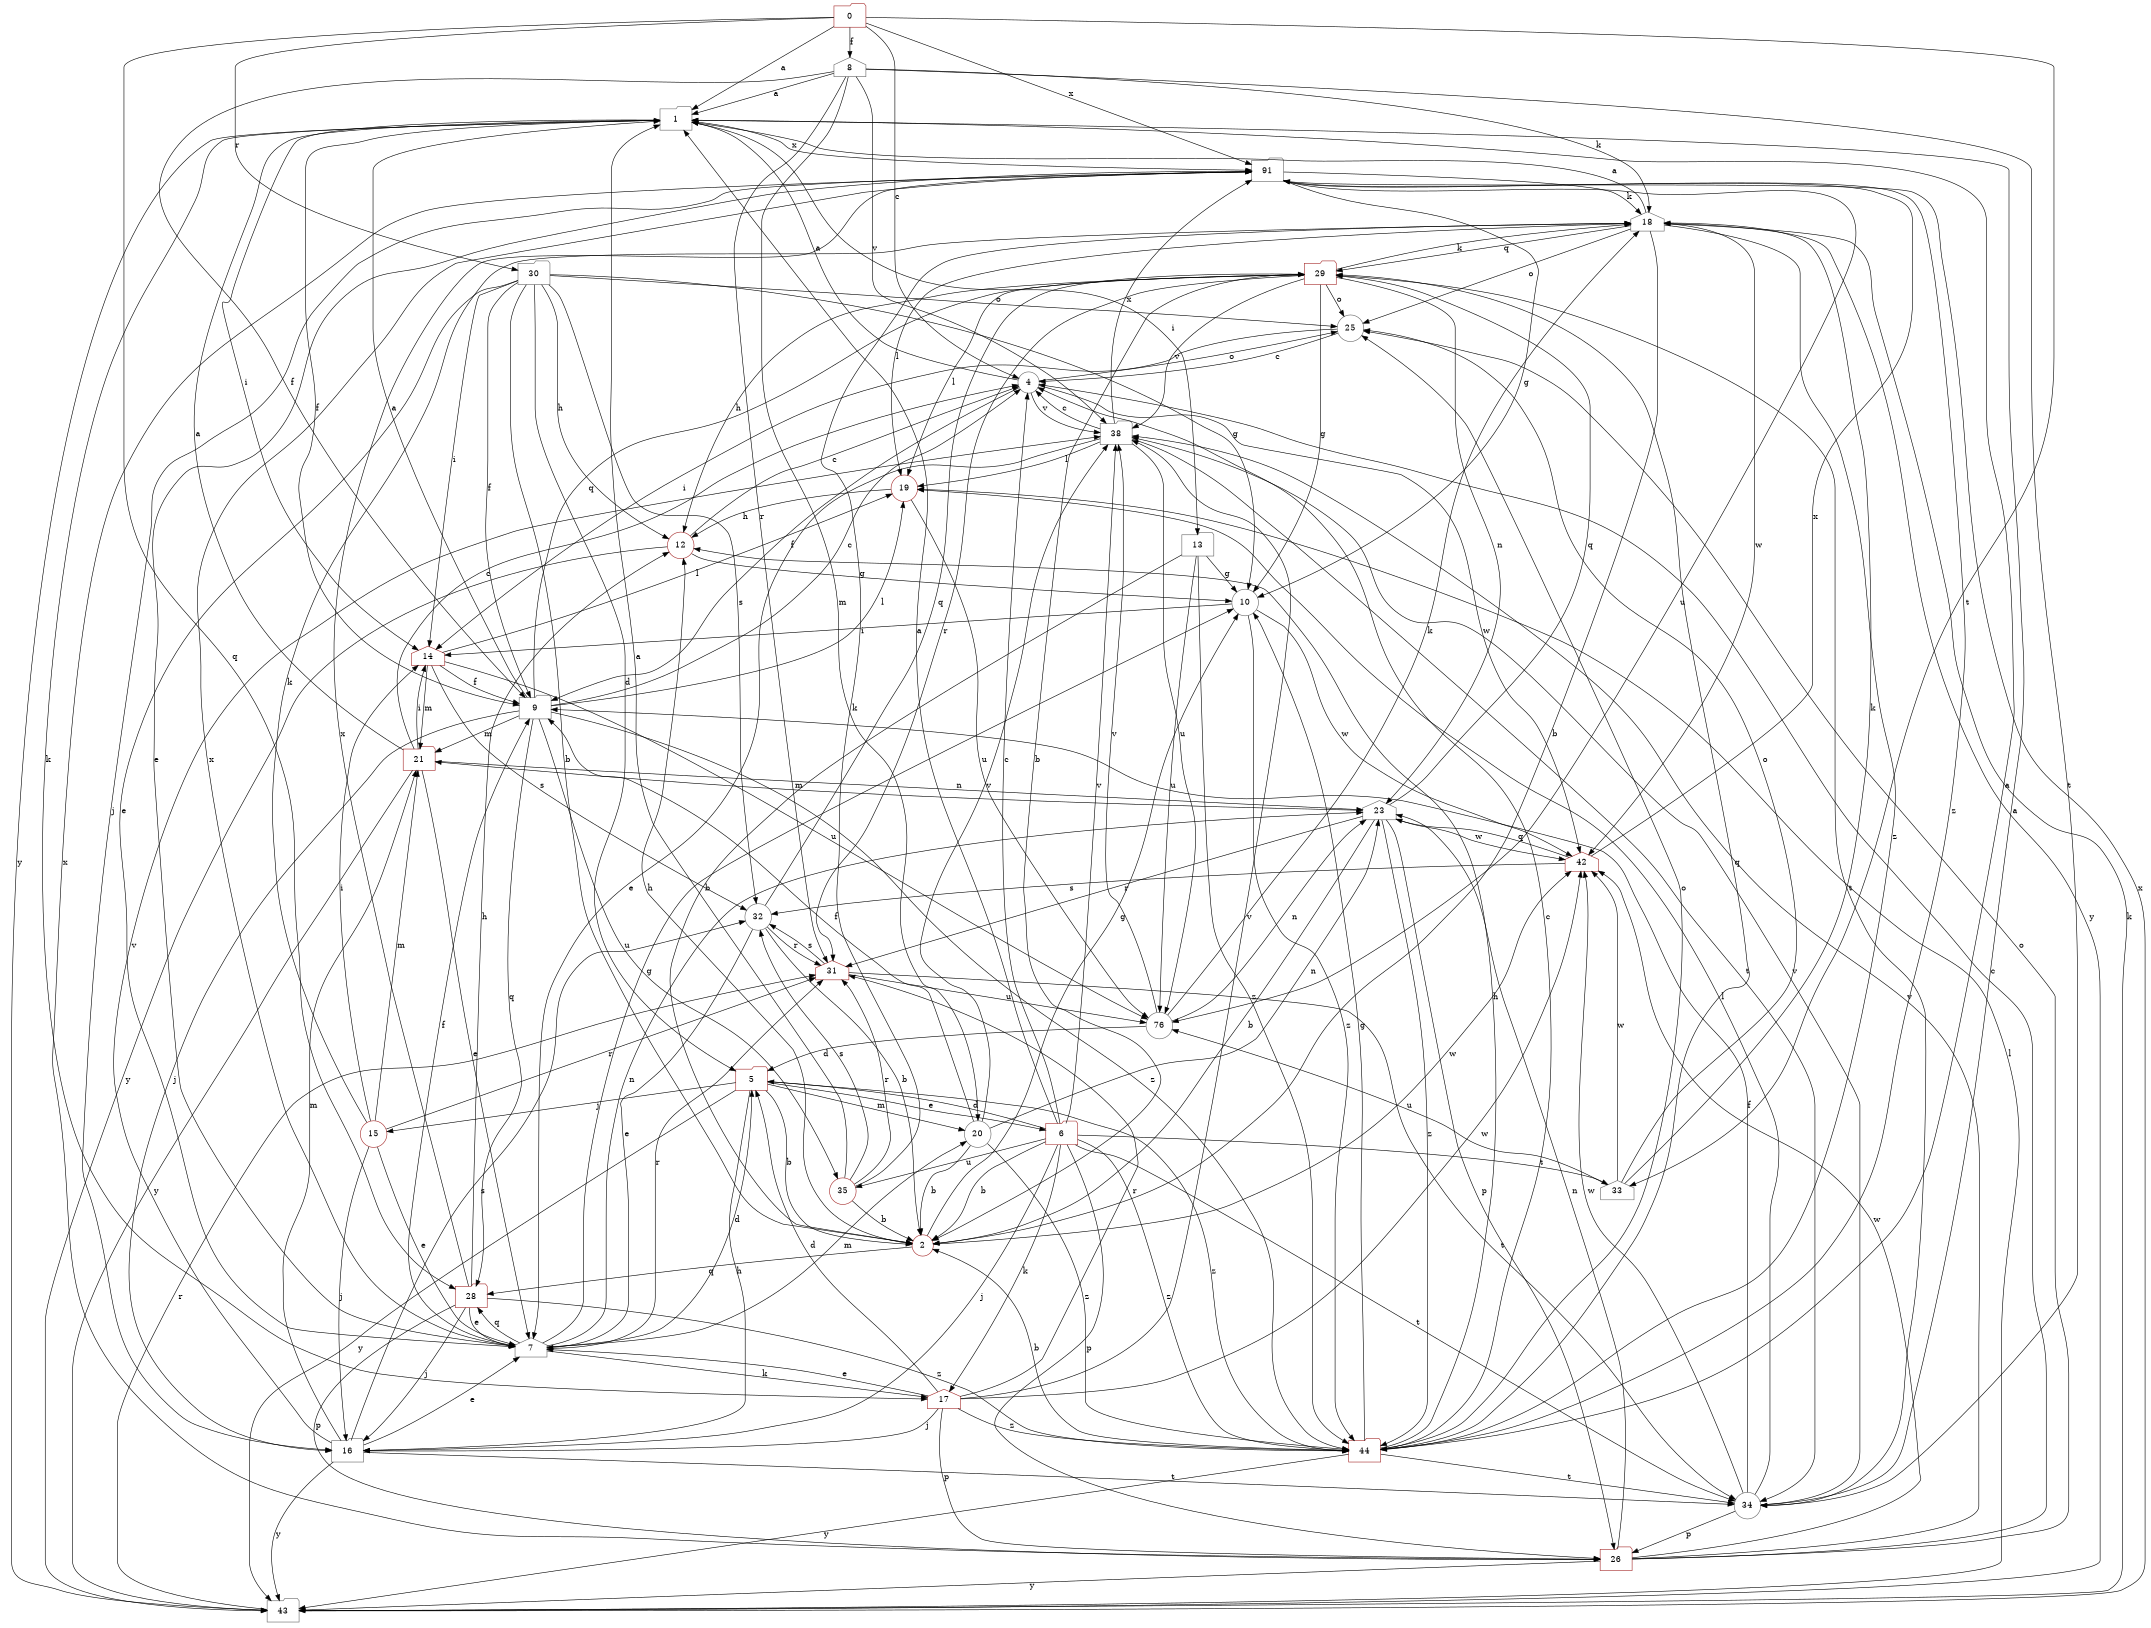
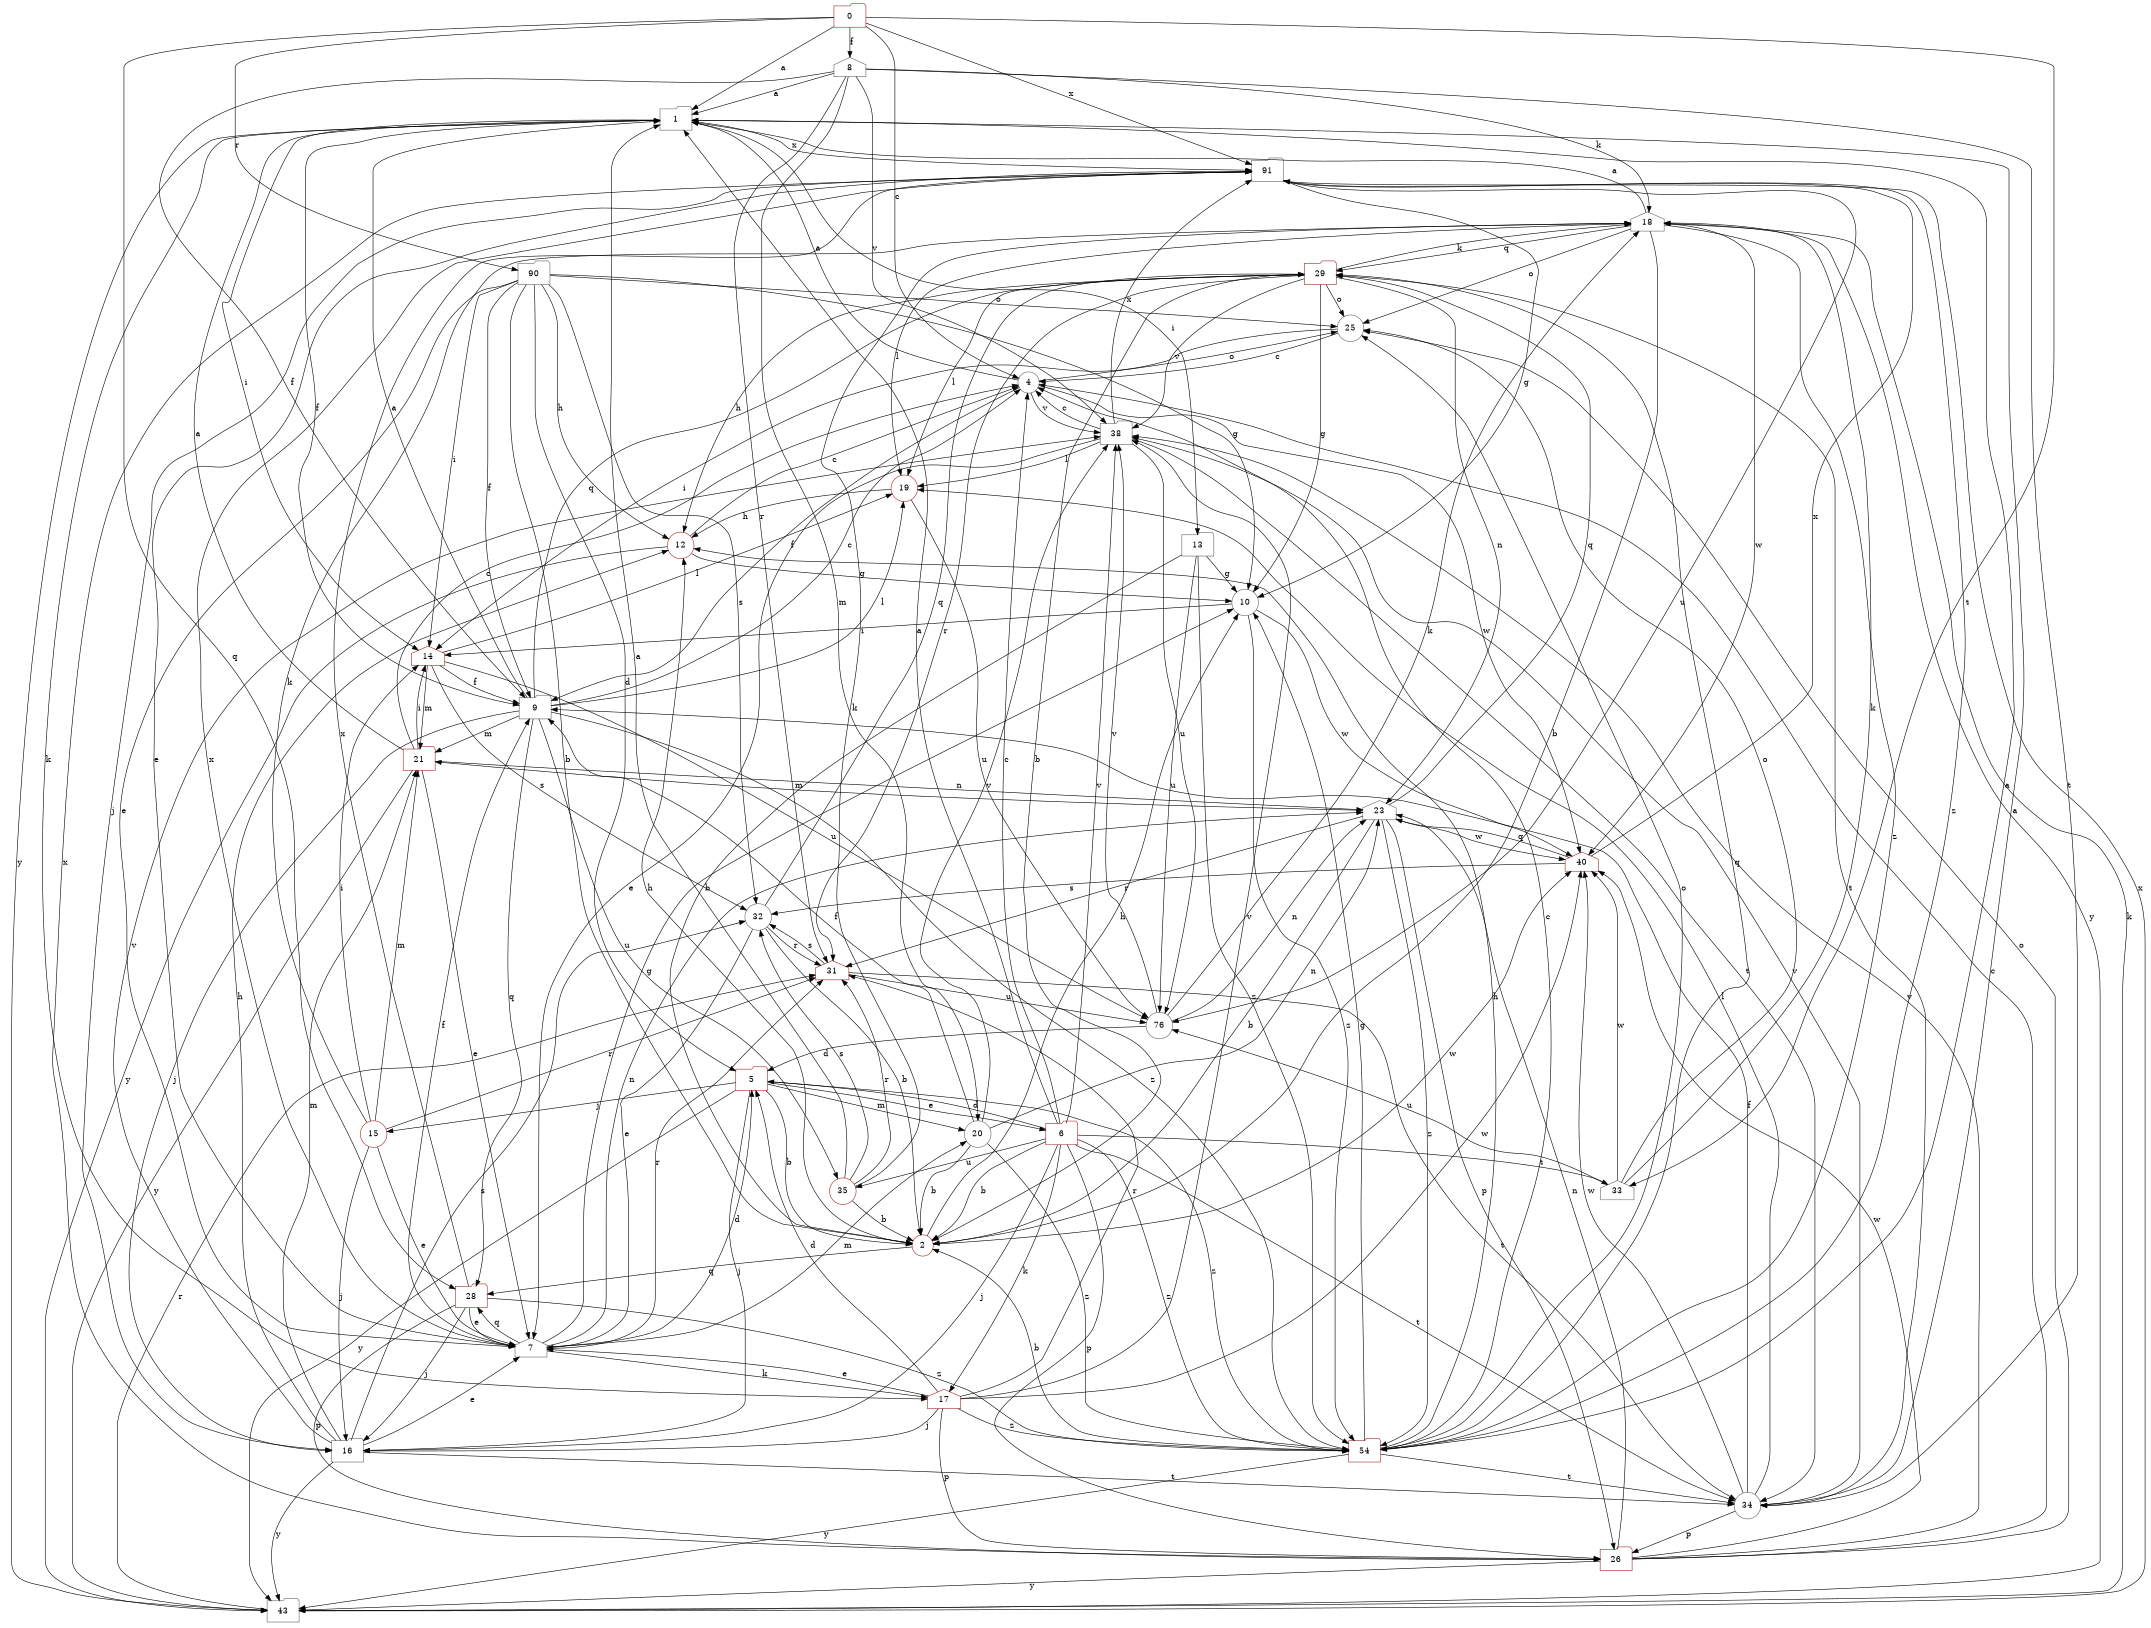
(1464, 178) -> none
(534, 274) -> (534, 274)
(1582, 863) -> (1582, 863)
(483, 883) -> (235, 886)
(1123, 917) -> (1123, 917)
(740, 1271) -> (740, 1271)
(1365, 1451) -> (1365, 1451)
(2001, 1519) -> none
